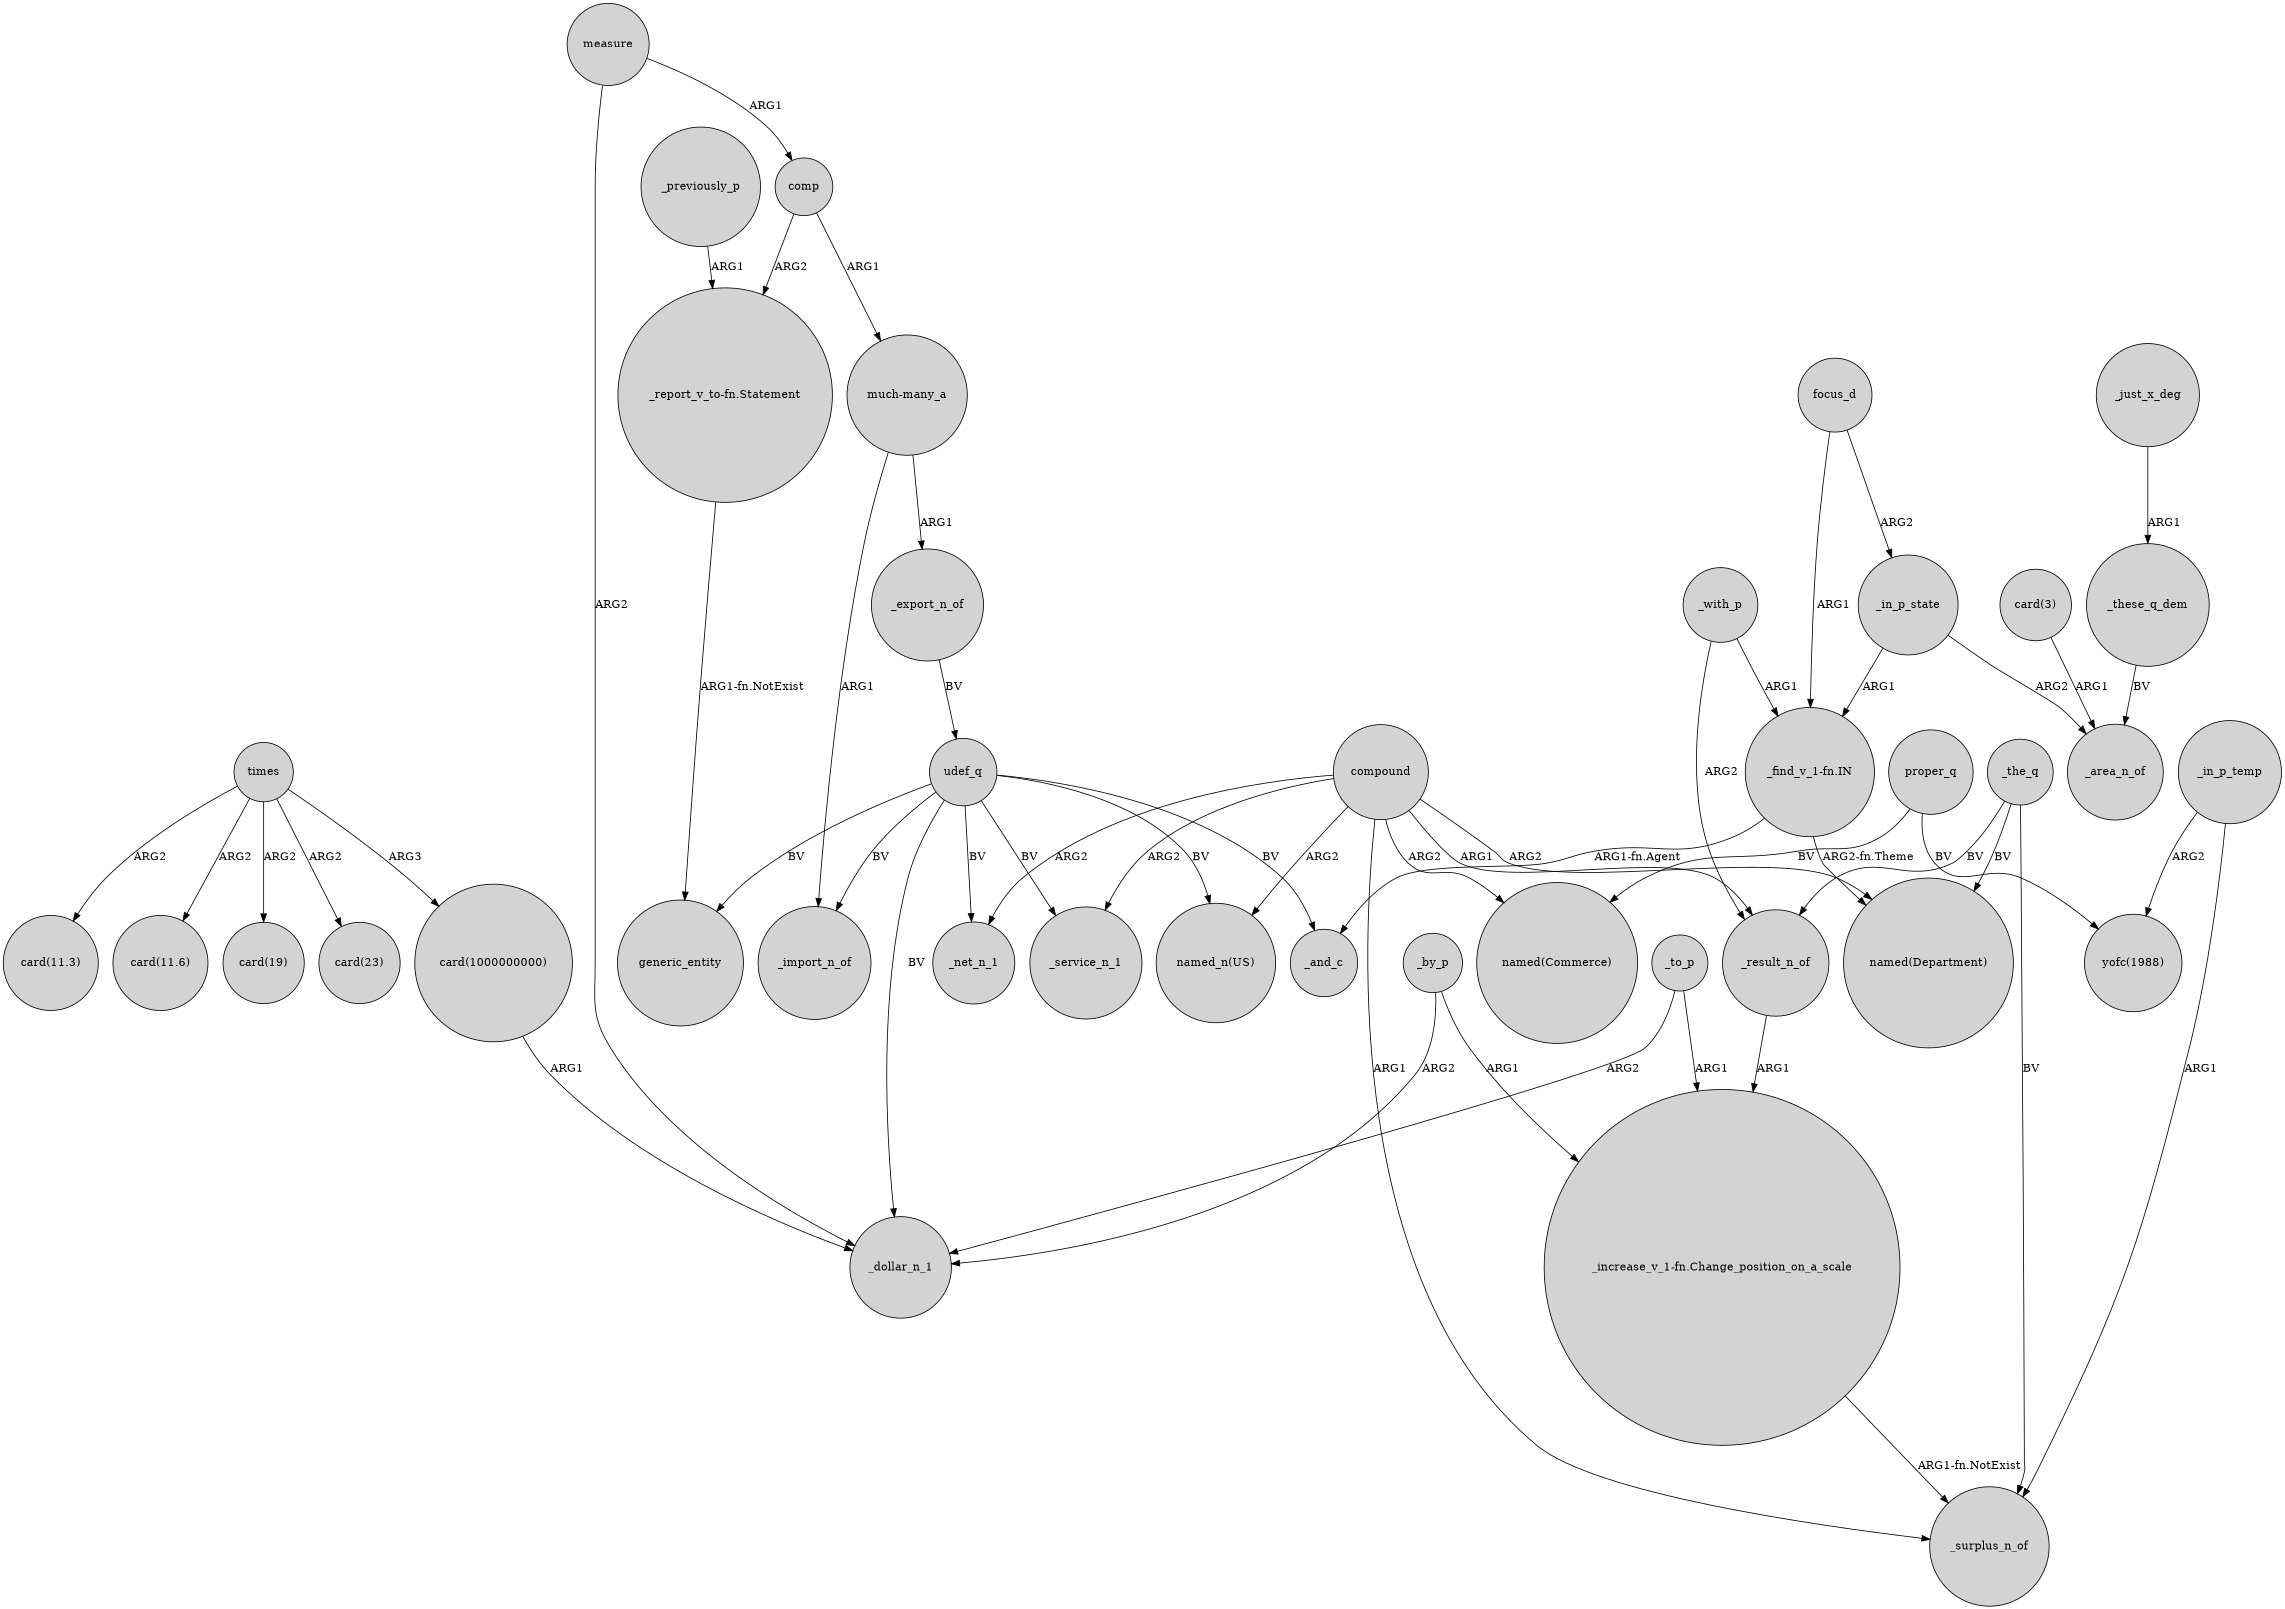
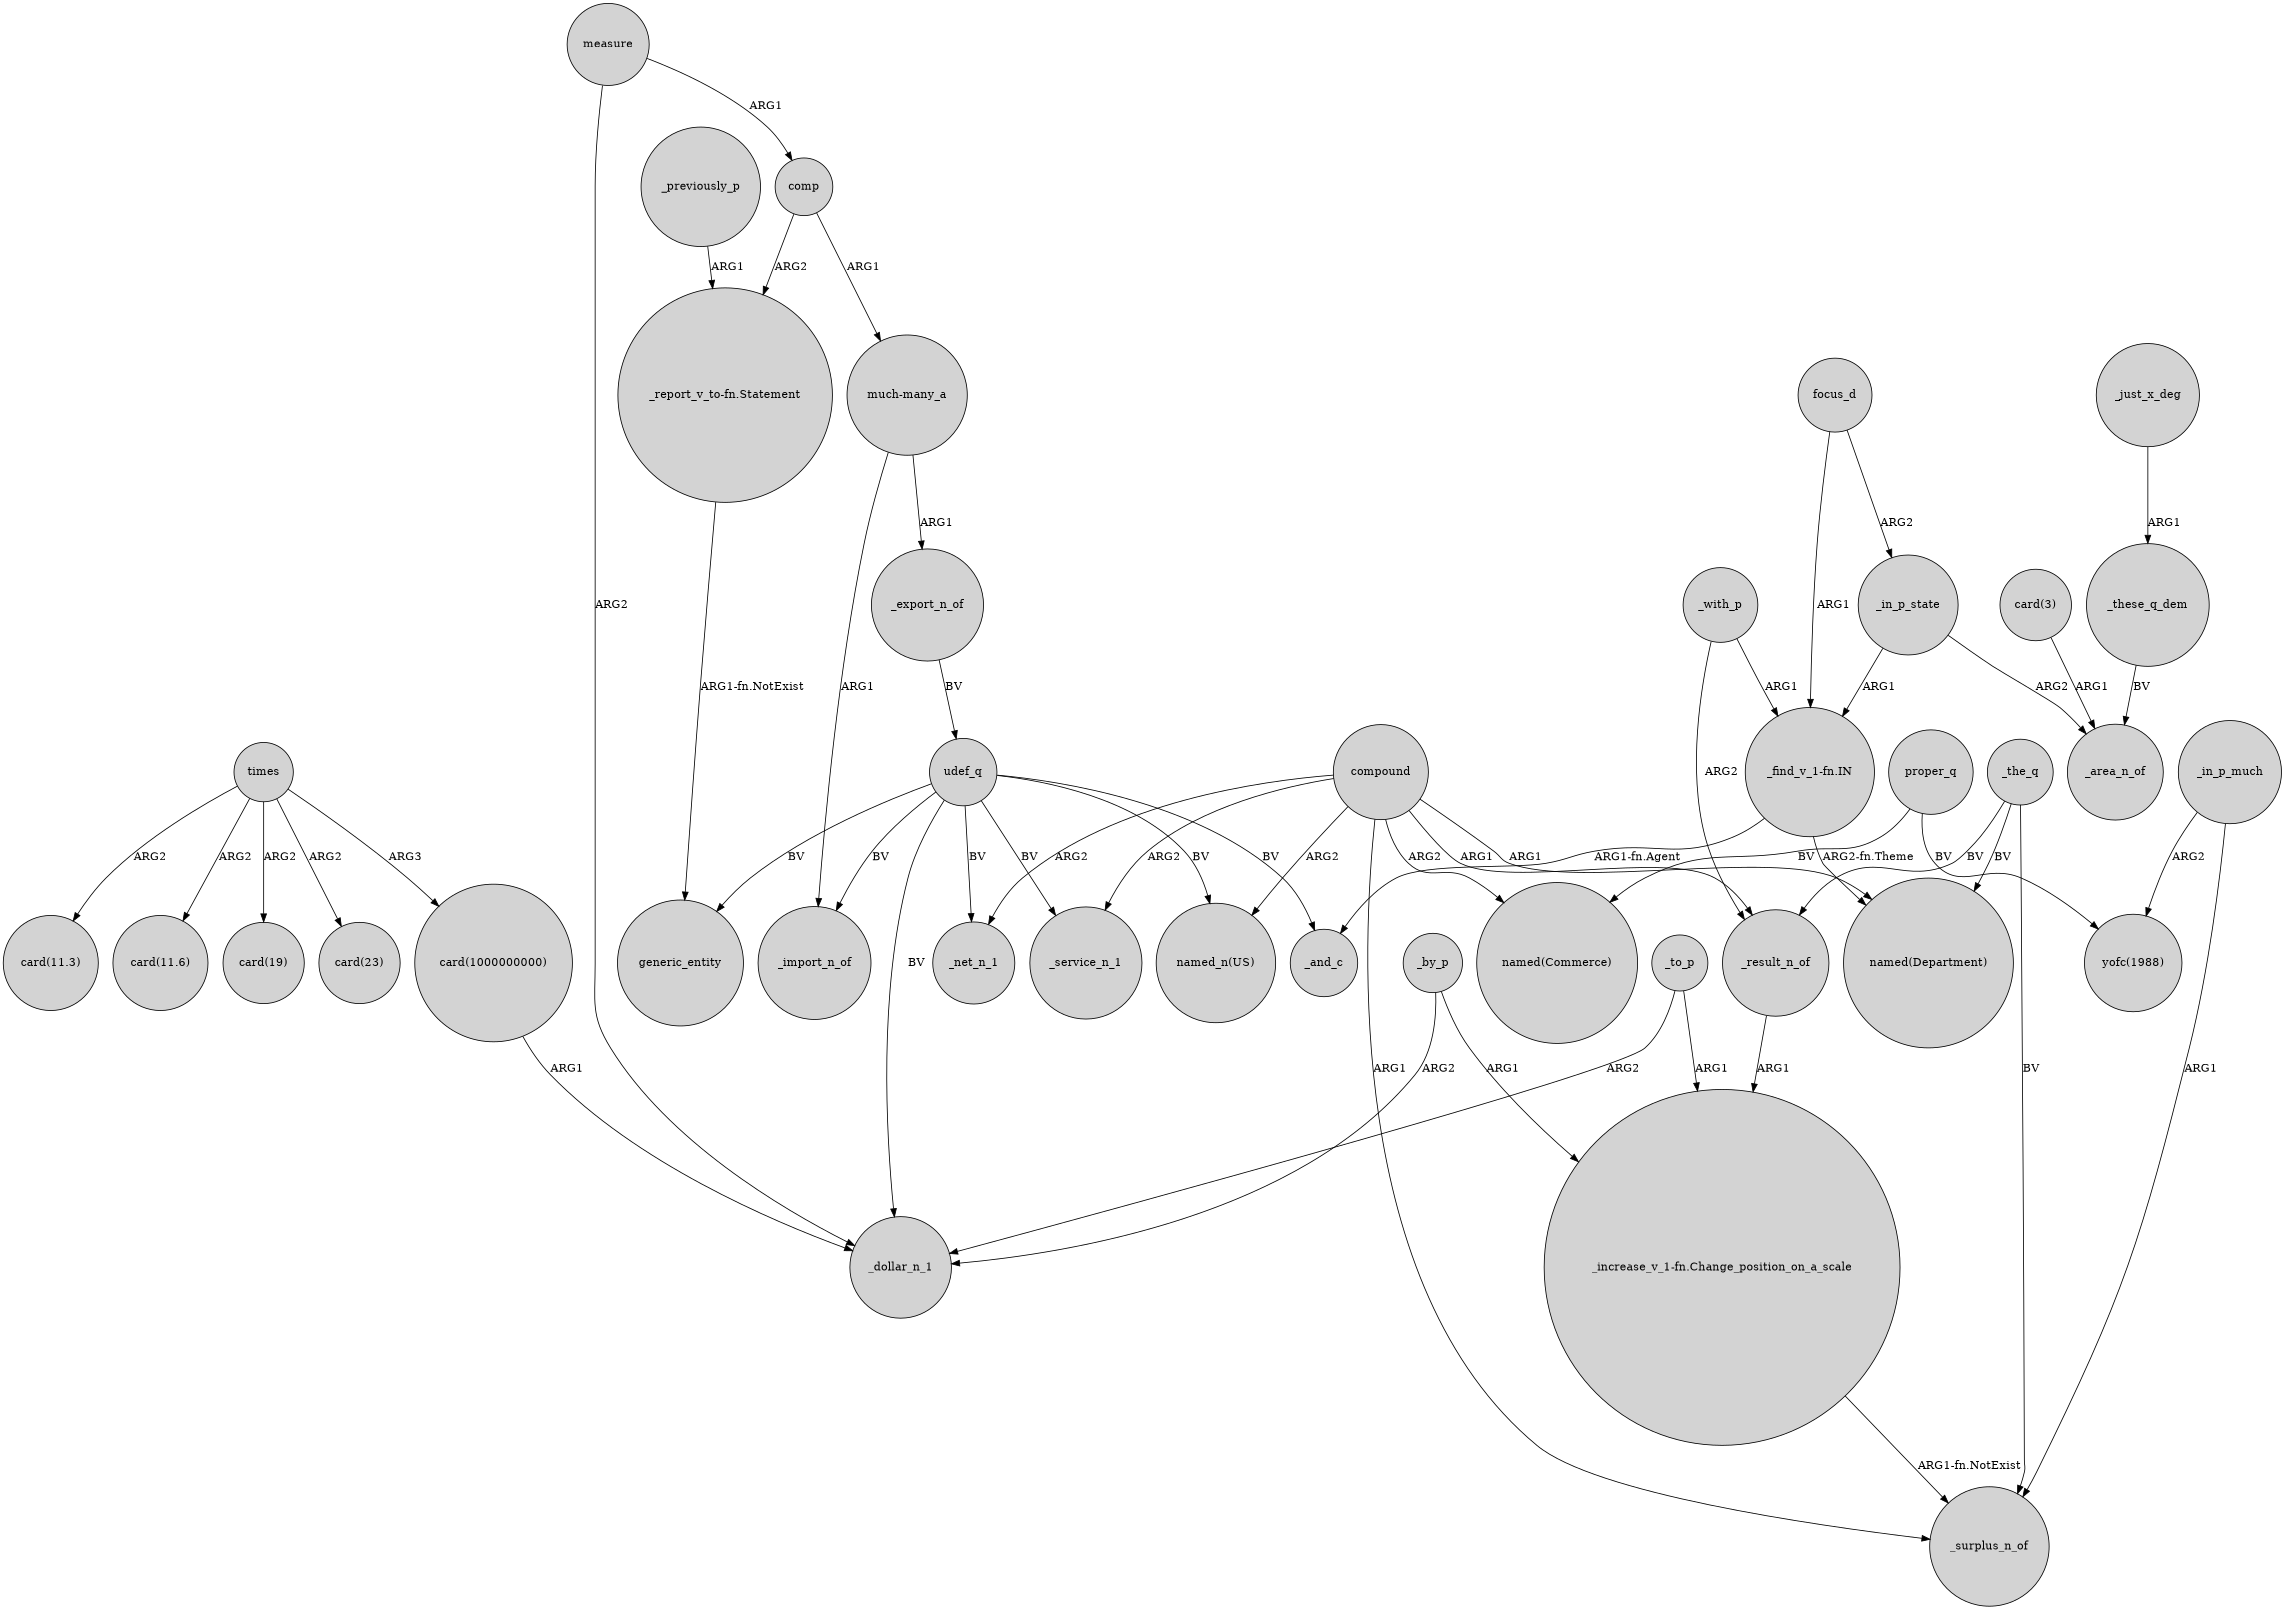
(2230, 772) -> (2230, 772)
(1526, 857) -> (1526, 857)
